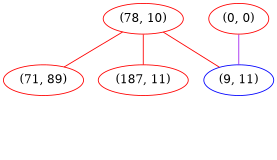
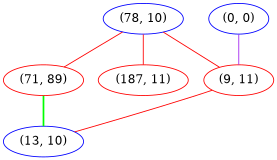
(143, 19) -> (143, 19)
(239, 19) -> (239, 19)
(239, 80) -> (239, 80)
none -> (43, 142)
